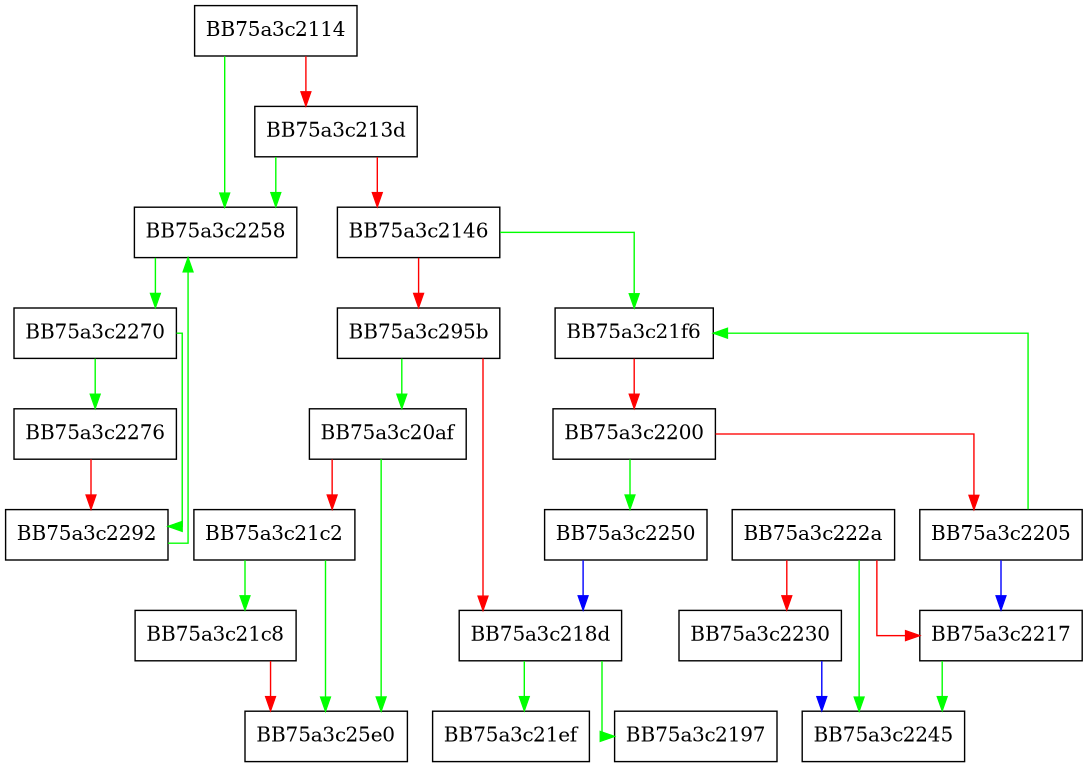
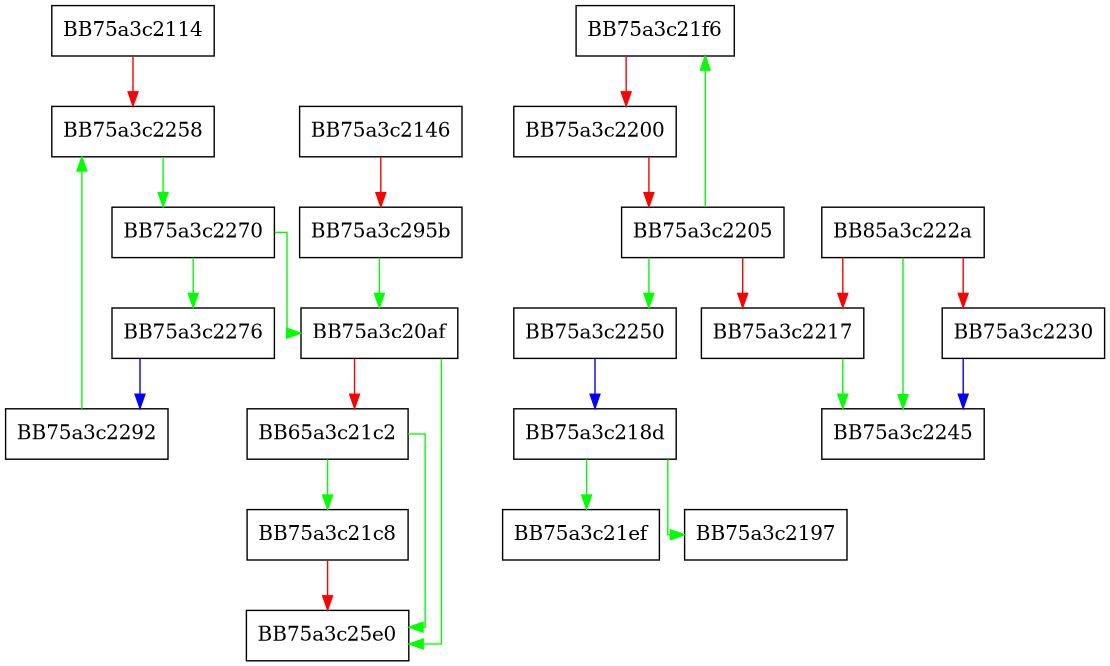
(225, 125) -> (133, 74)
(336, 132) -> none
(598, 232) -> none
(182, 428) -> (287, 277)
(91, 477) -> (140, 376)
(483, 477) -> none
(630, 477) -> (649, 276)
(274, 535) -> (328, 434)
(813, 535) -> (903, 232)
(1001, 578) -> (743, 276)
